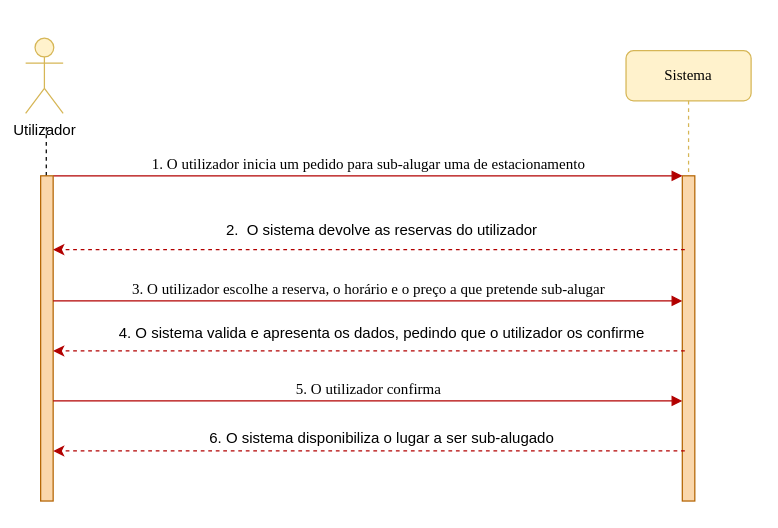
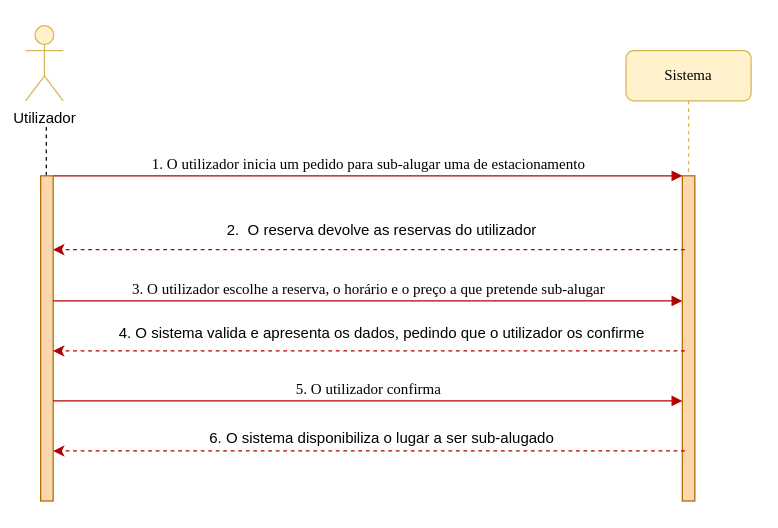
(44, 76) -> (44, 63)
(382, 231) -> (382, 231)
